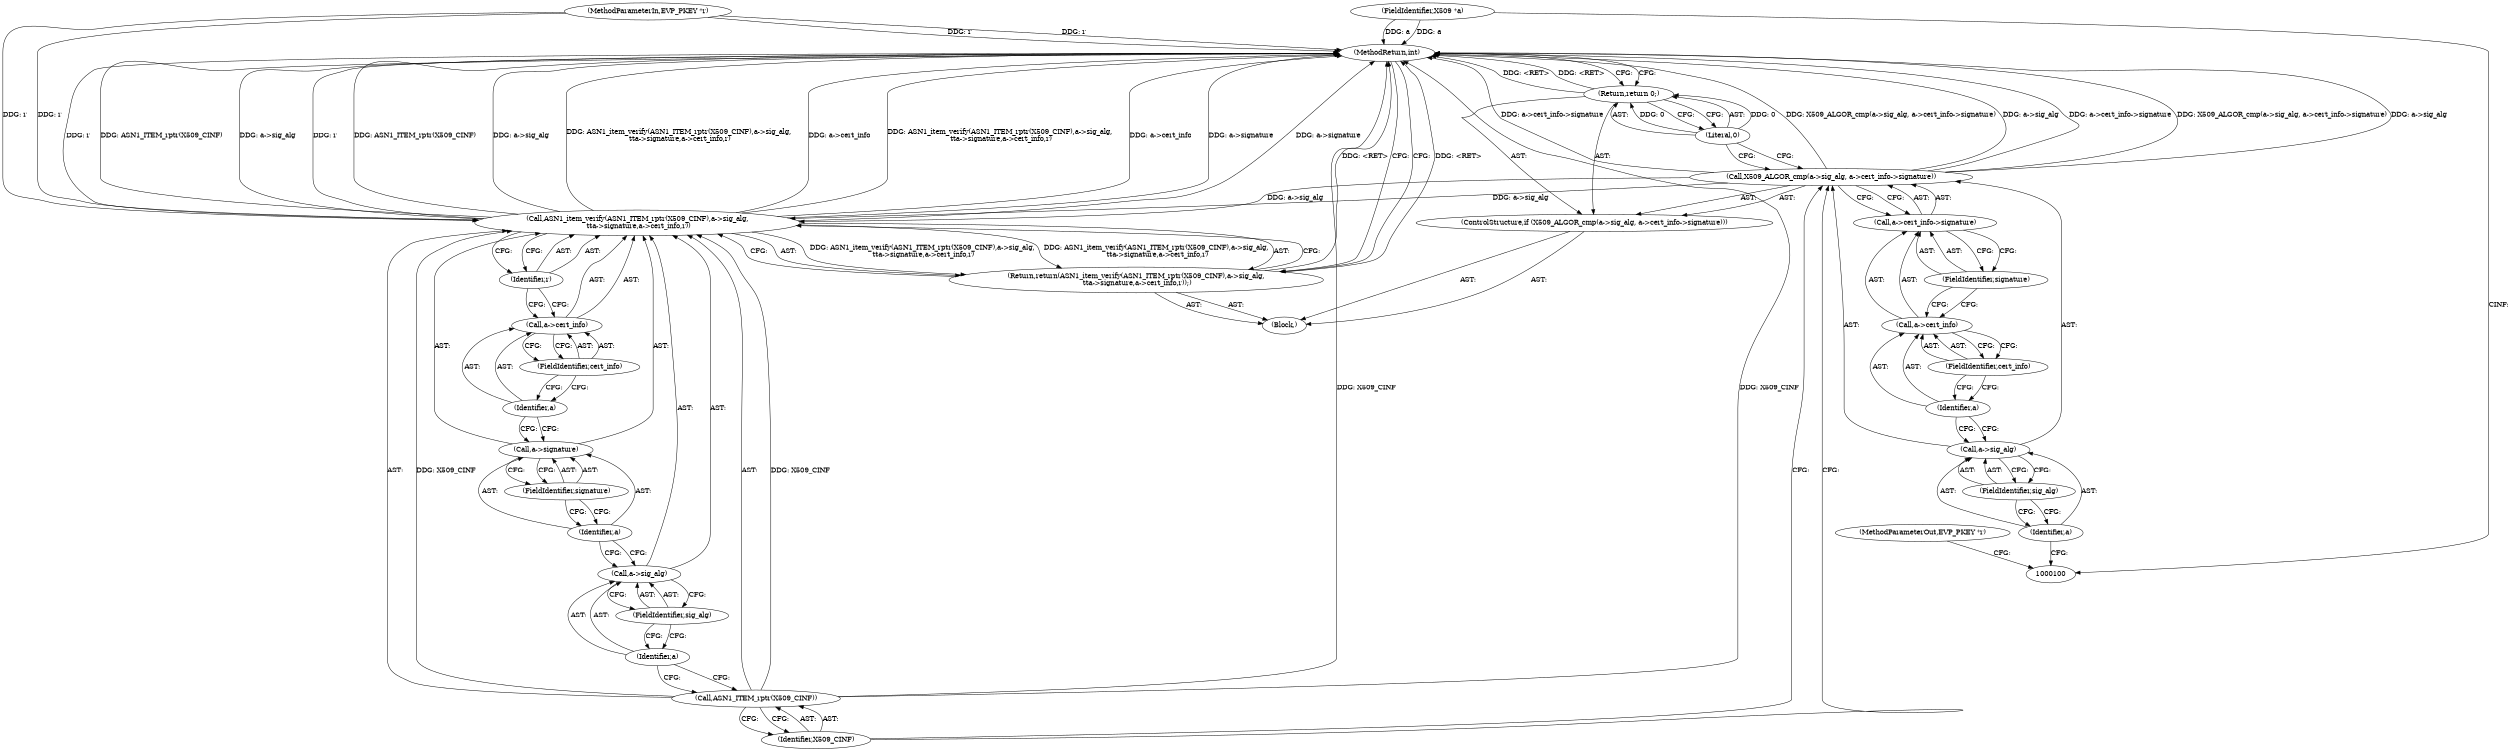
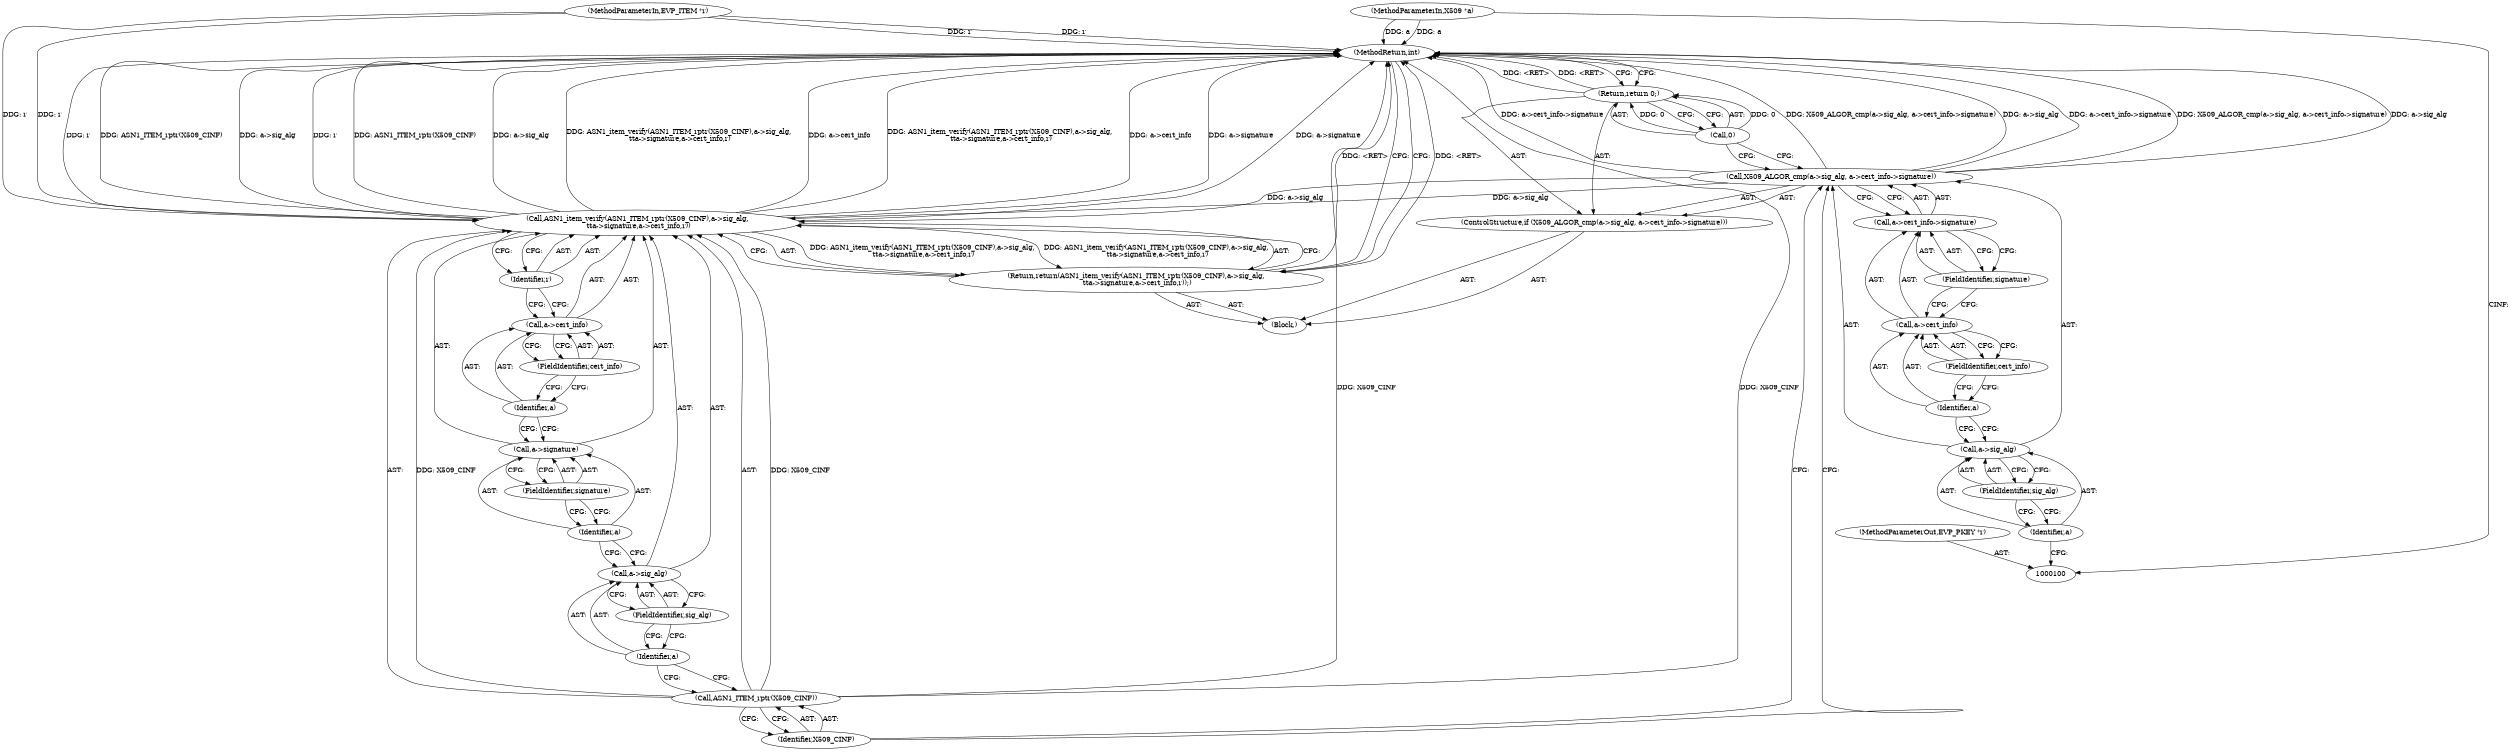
(648, 11) -> (648, 11)
(1422, 11) -> (1422, 11)
(1723, 136) -> (1723, 136)
(2003, 554) -> (2003, 554)
